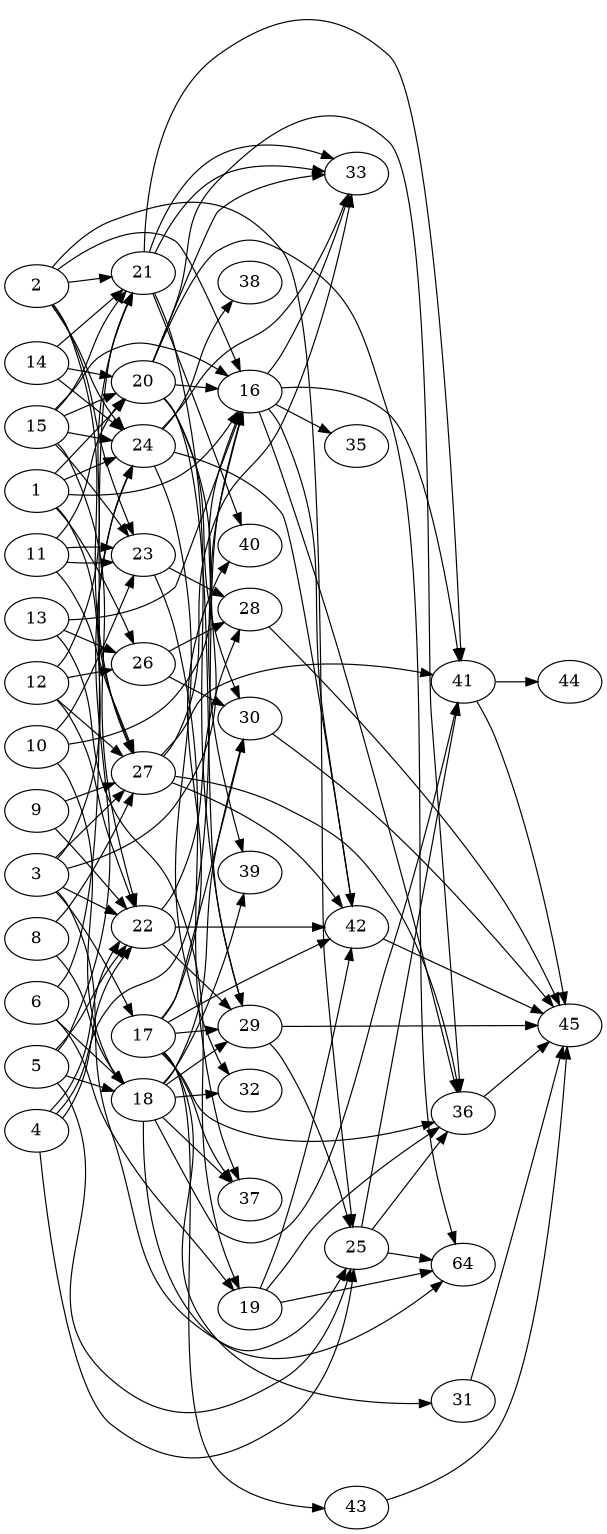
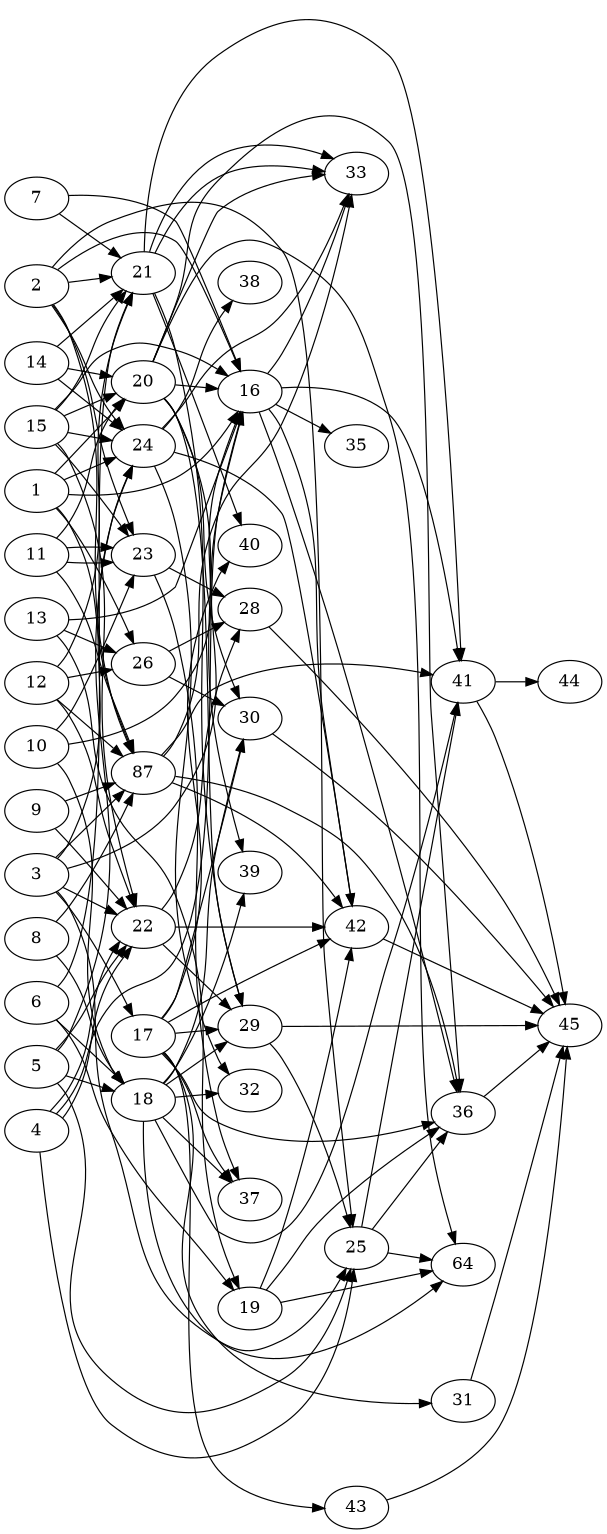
none -> (37, 198)
(143, 773) -> (143, 773)
